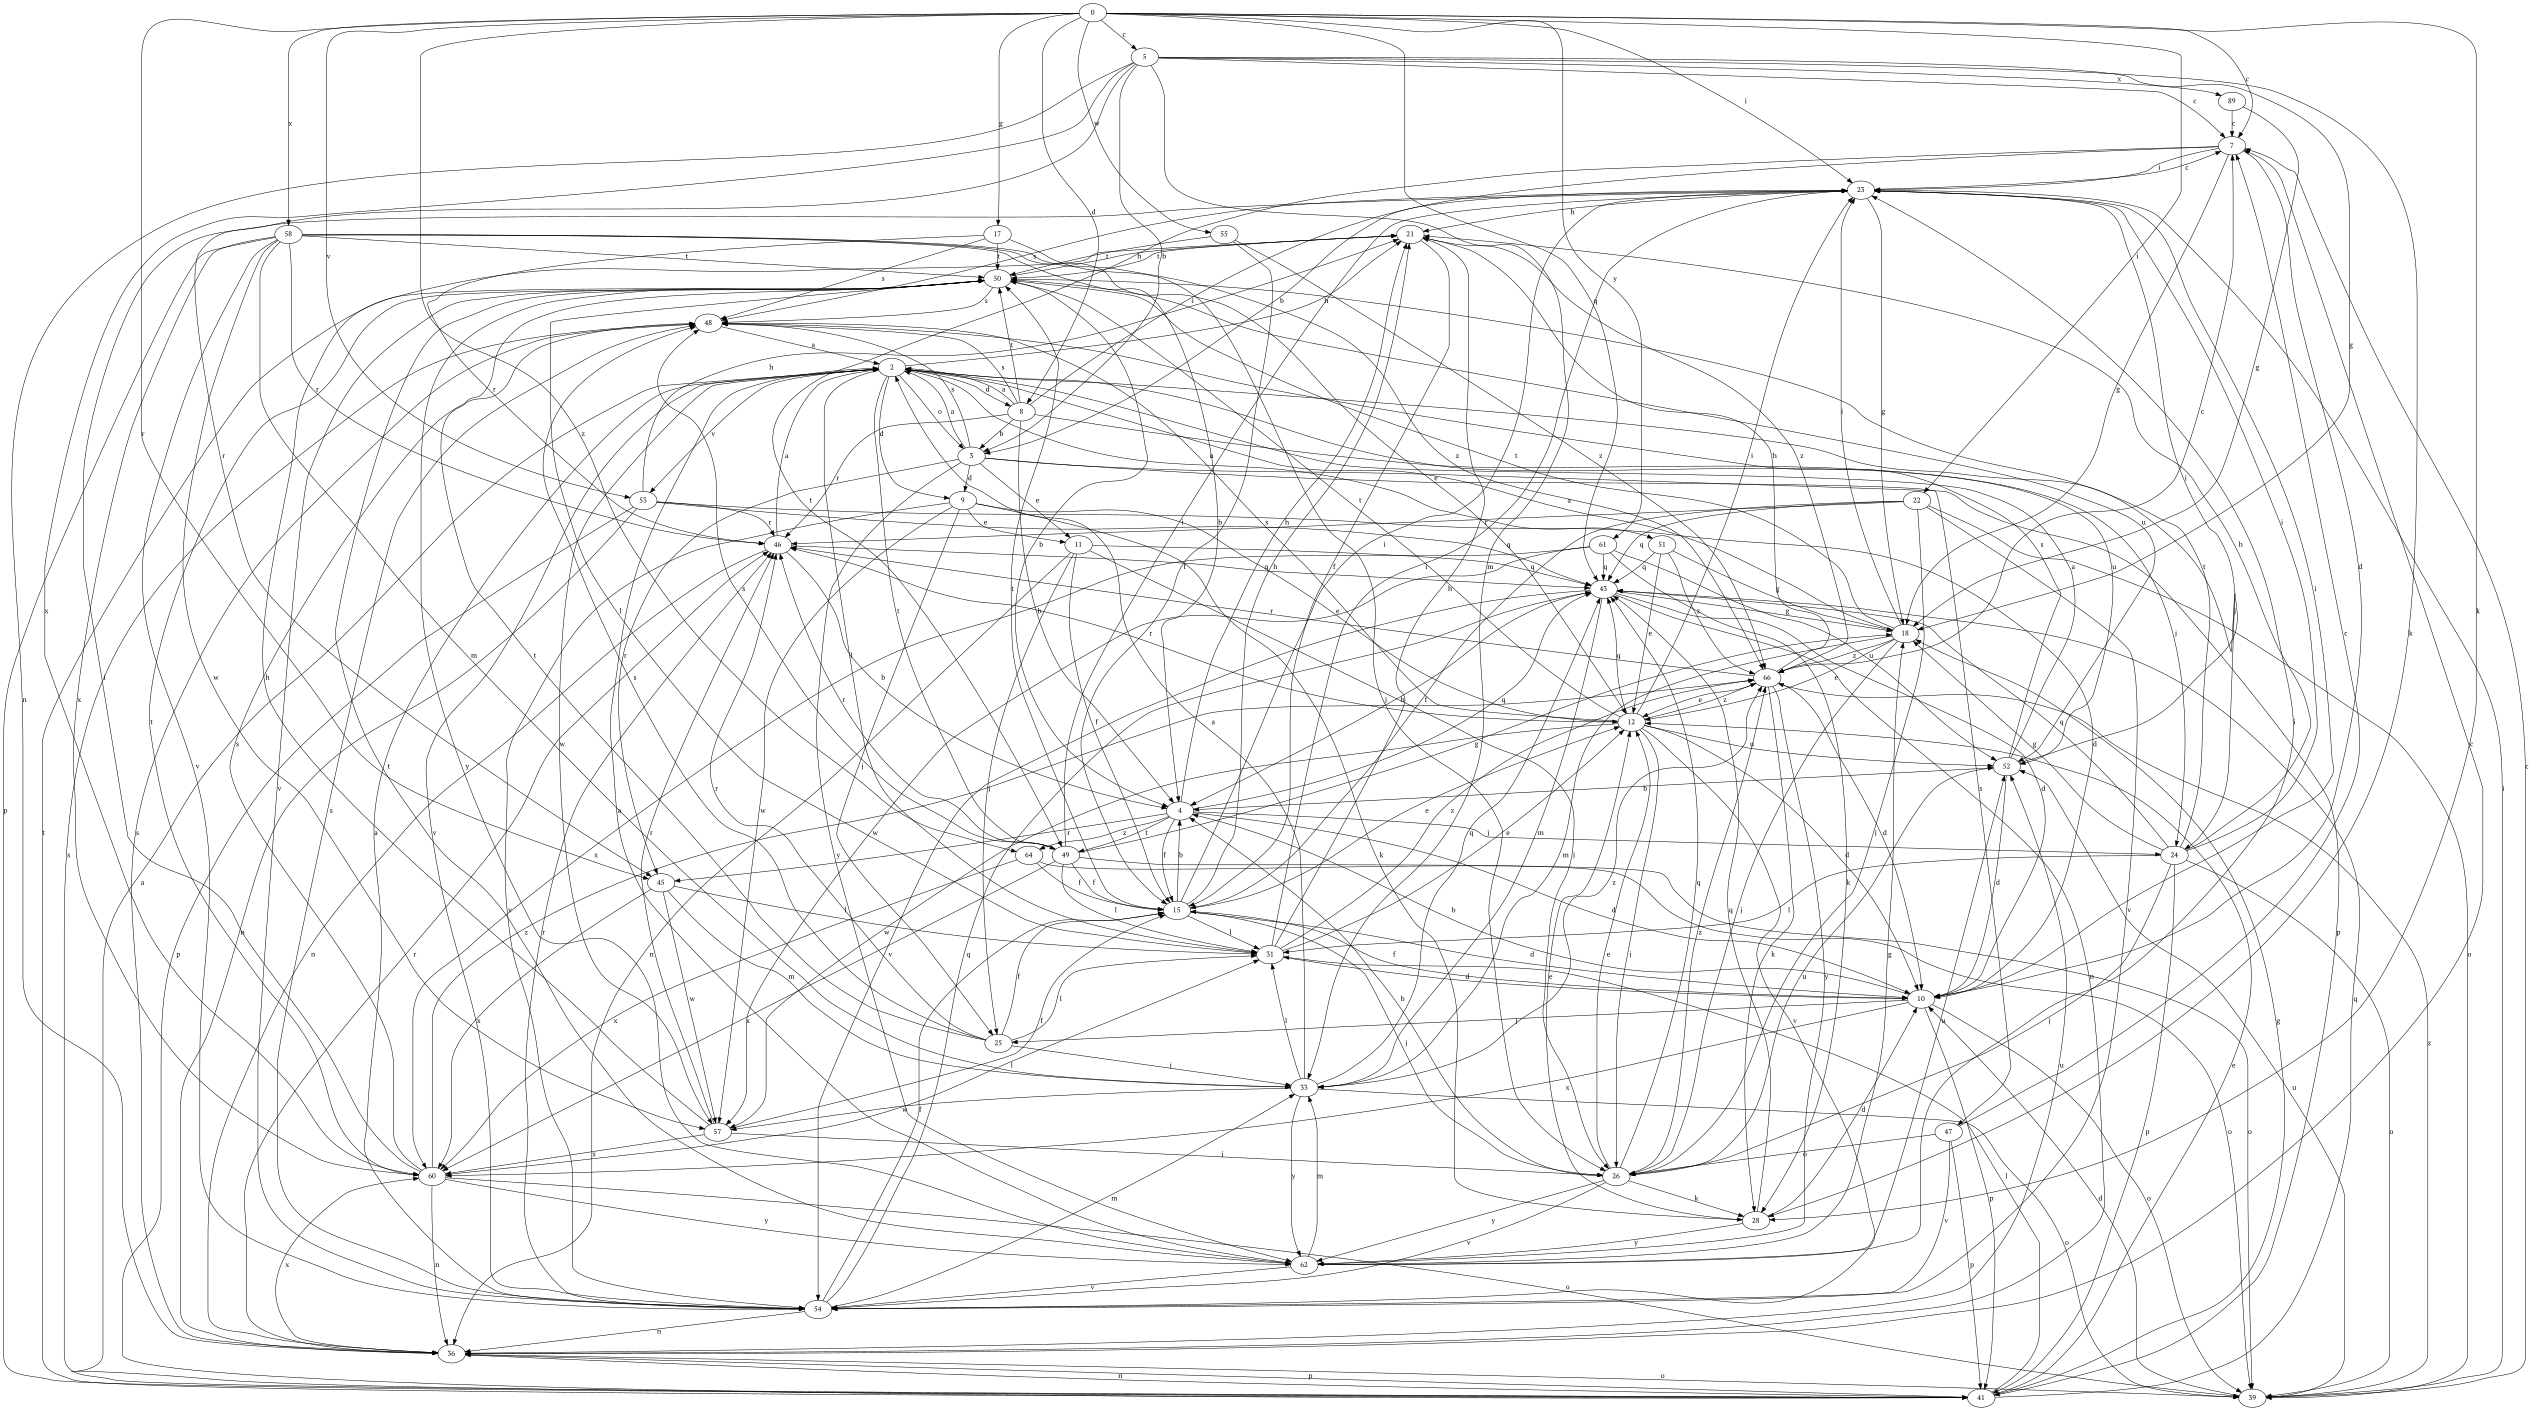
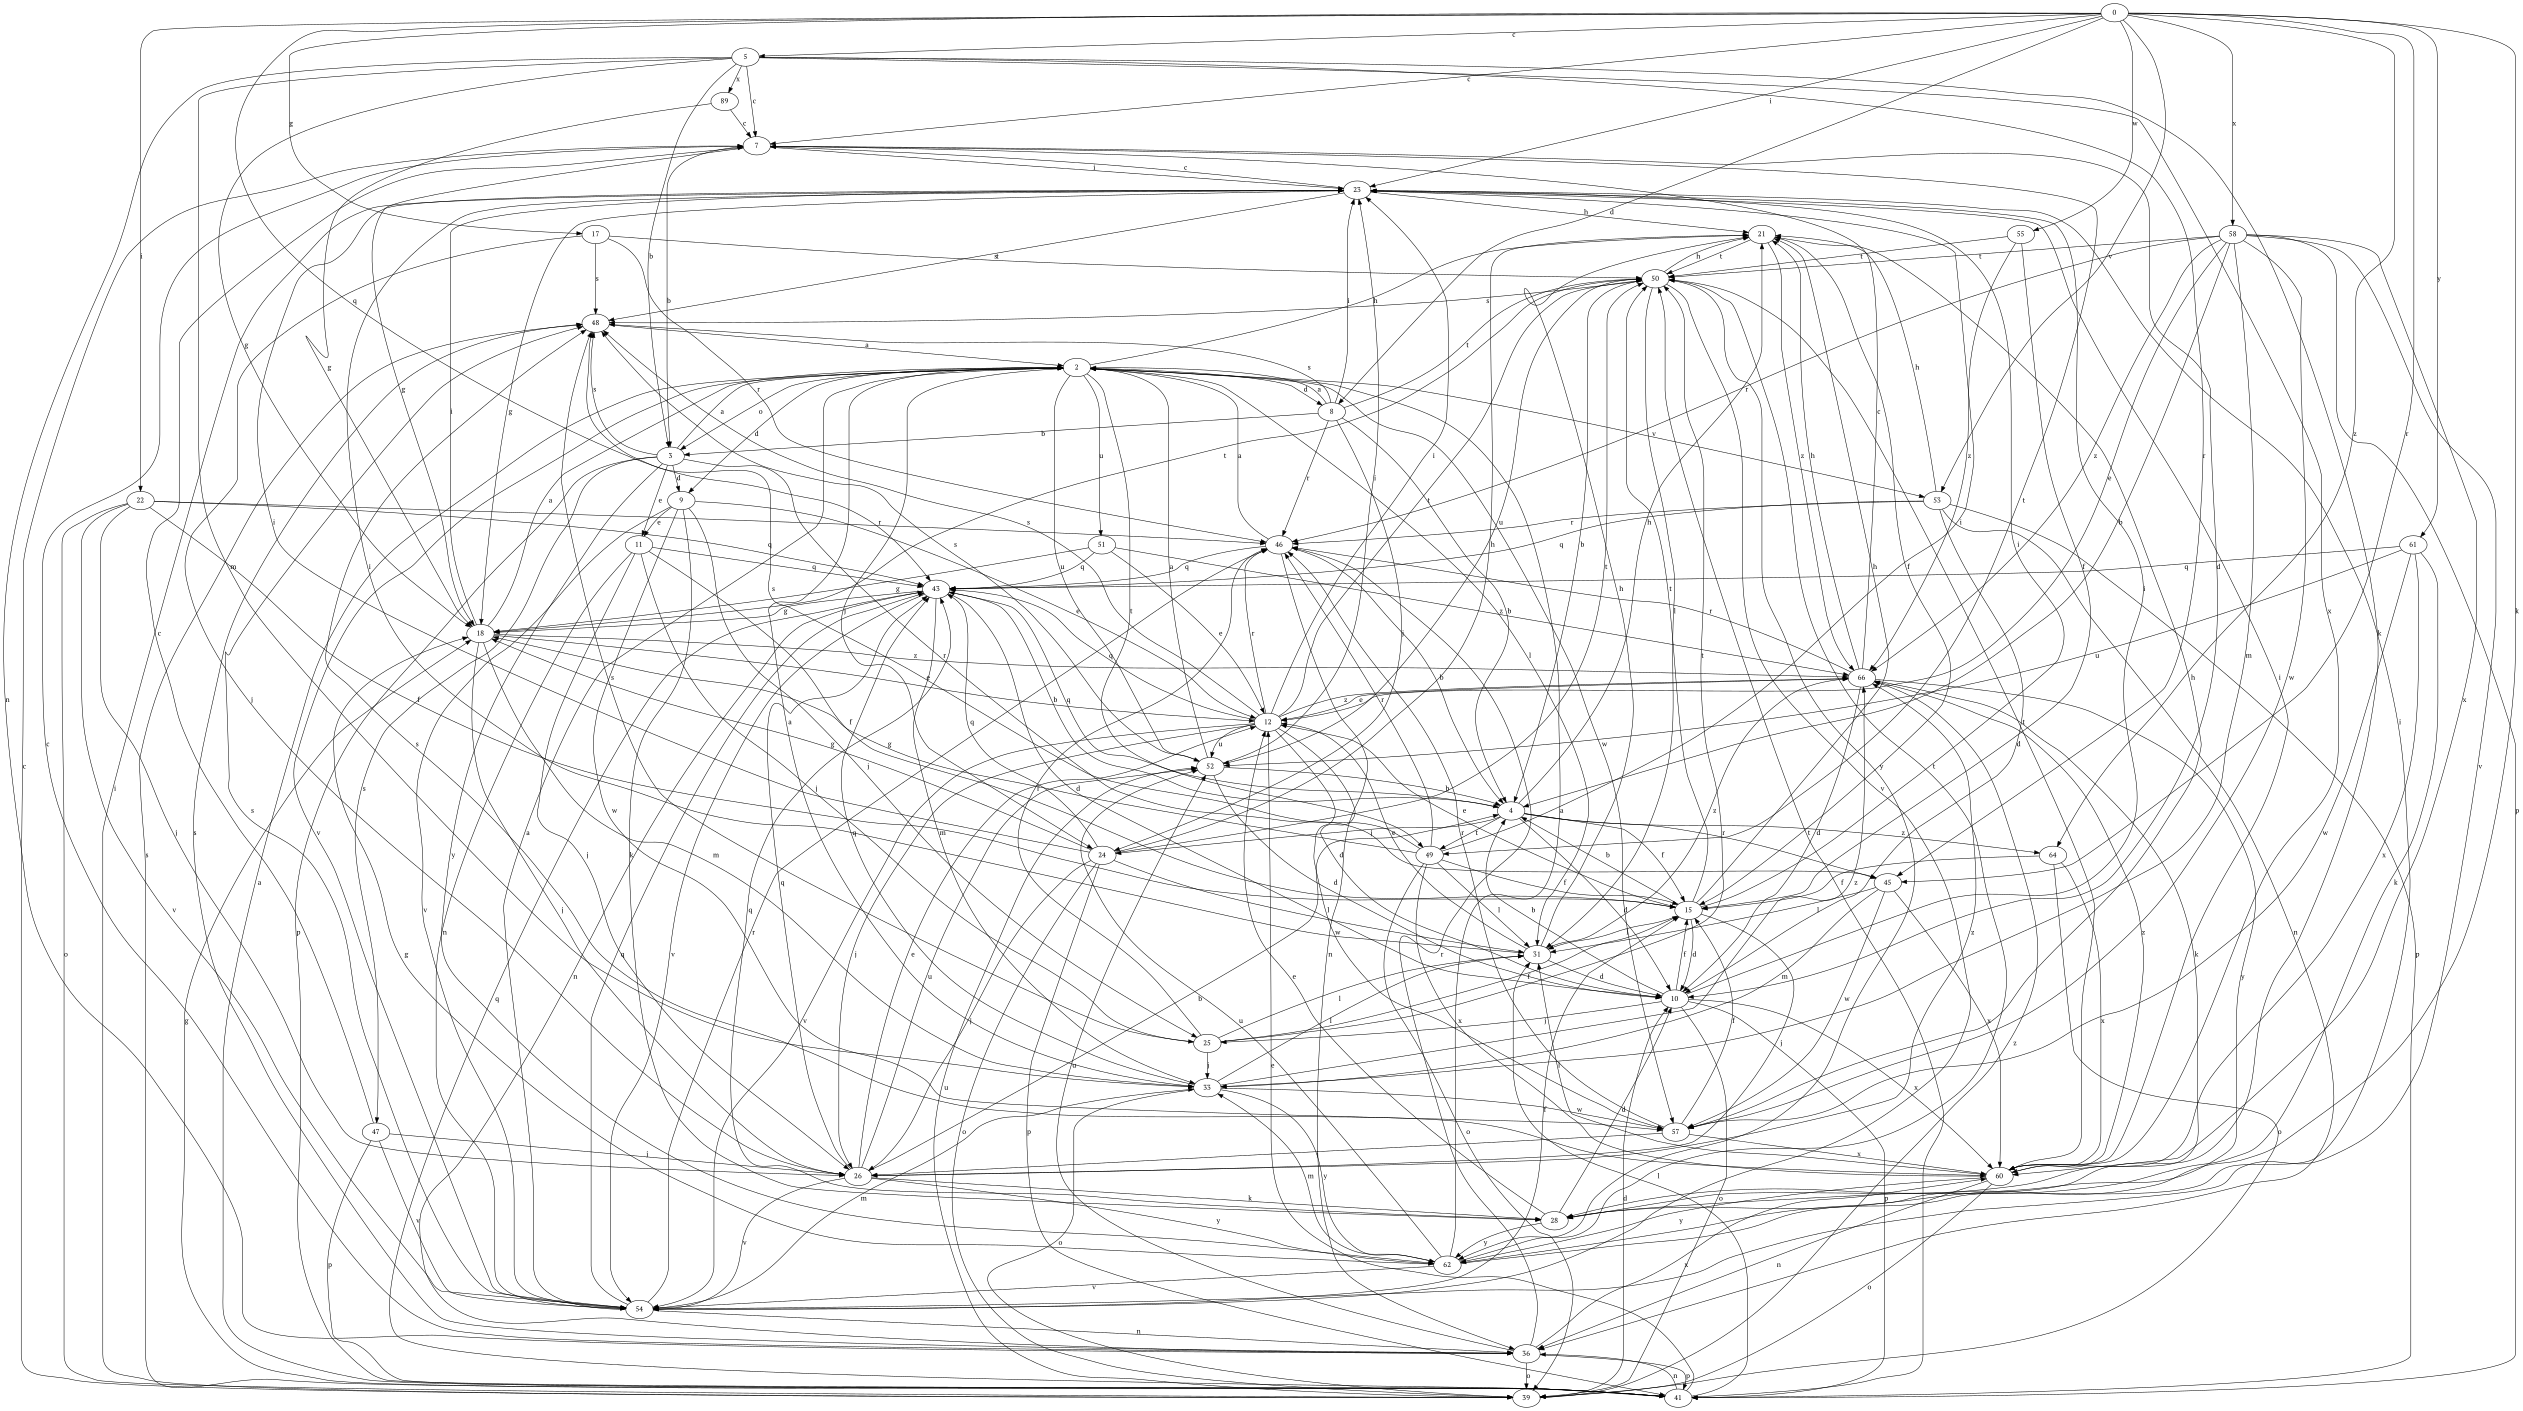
(680, 909) -> (436, 989)
(1805, 1154) -> (647, 1154)
